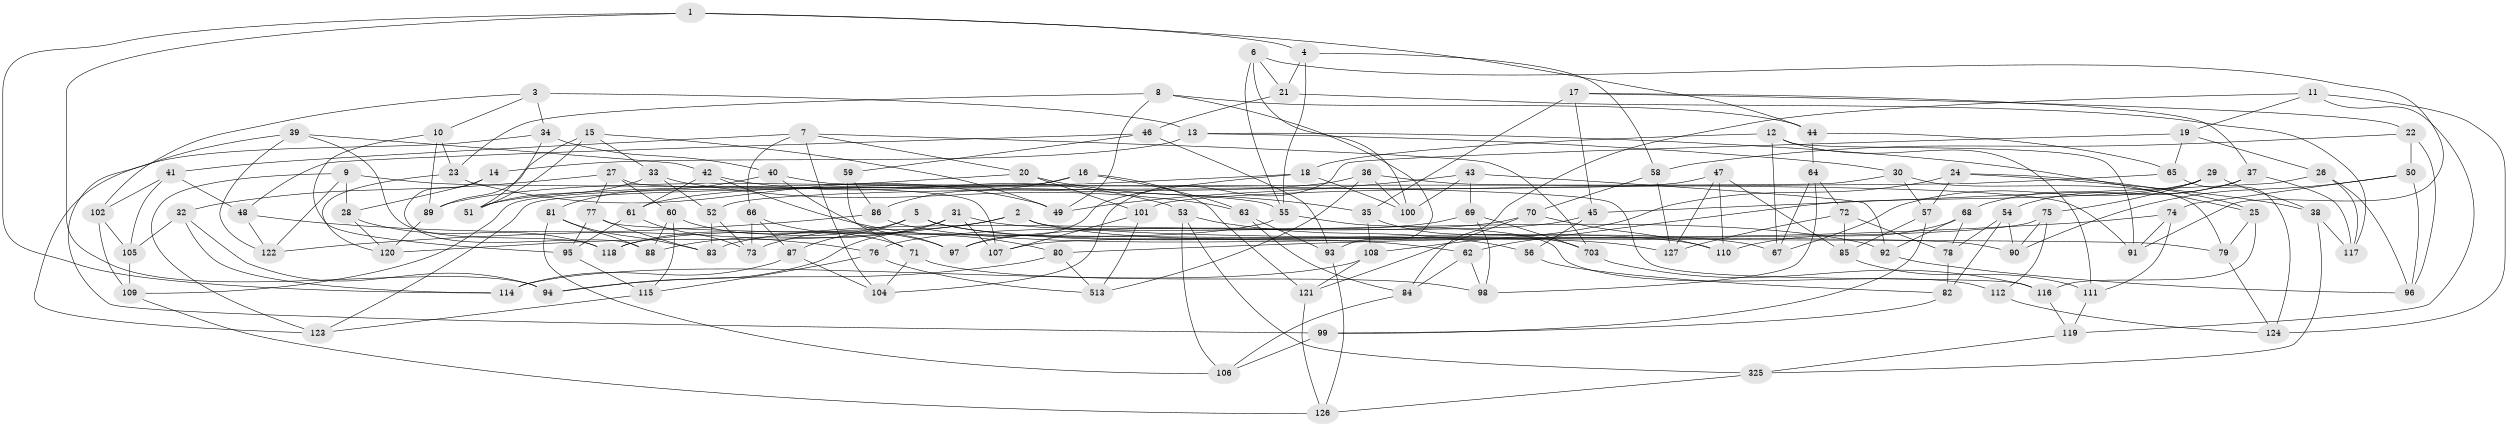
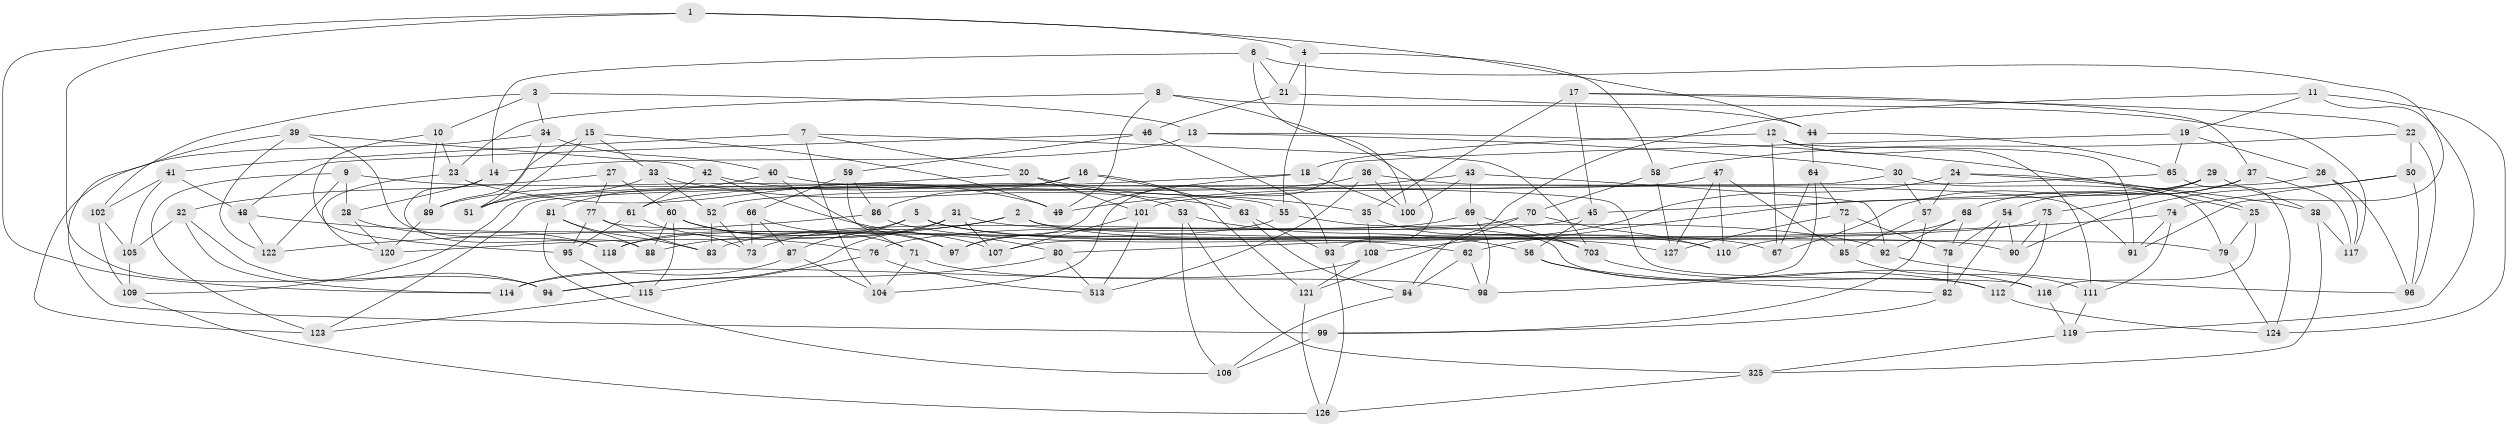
(1254, 139) -> (833, 60)
(758, 156) -> (800, 193)
(823, 188) -> (833, 234)
none -> (1763, 276)
